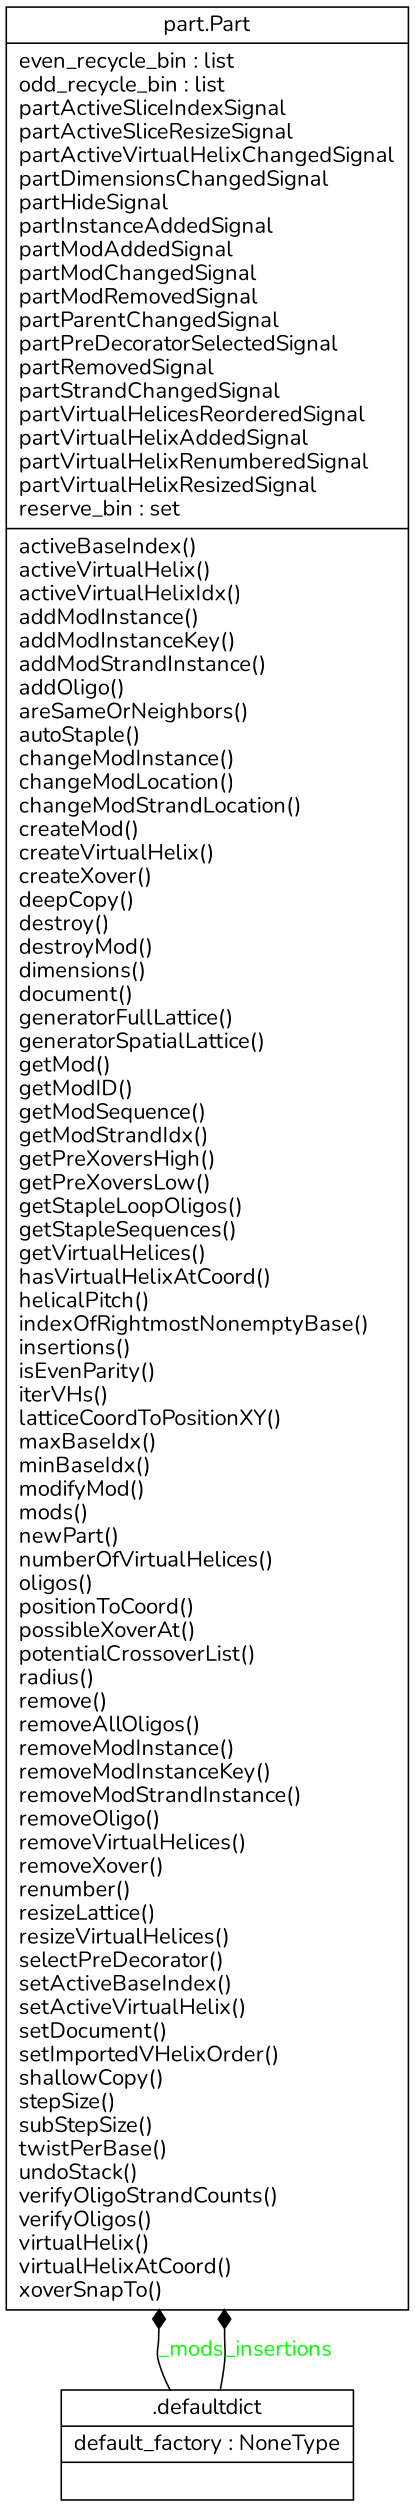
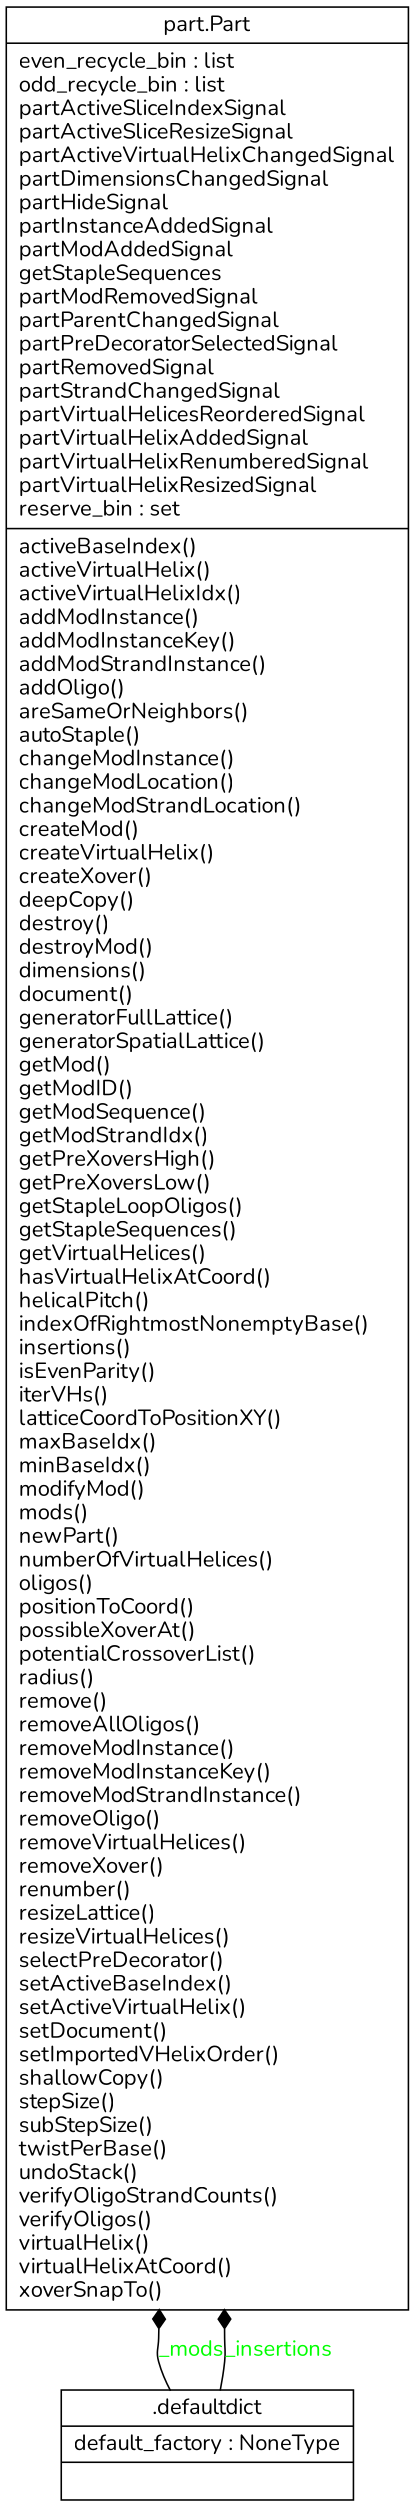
(138, 273) -> (121, 273)
